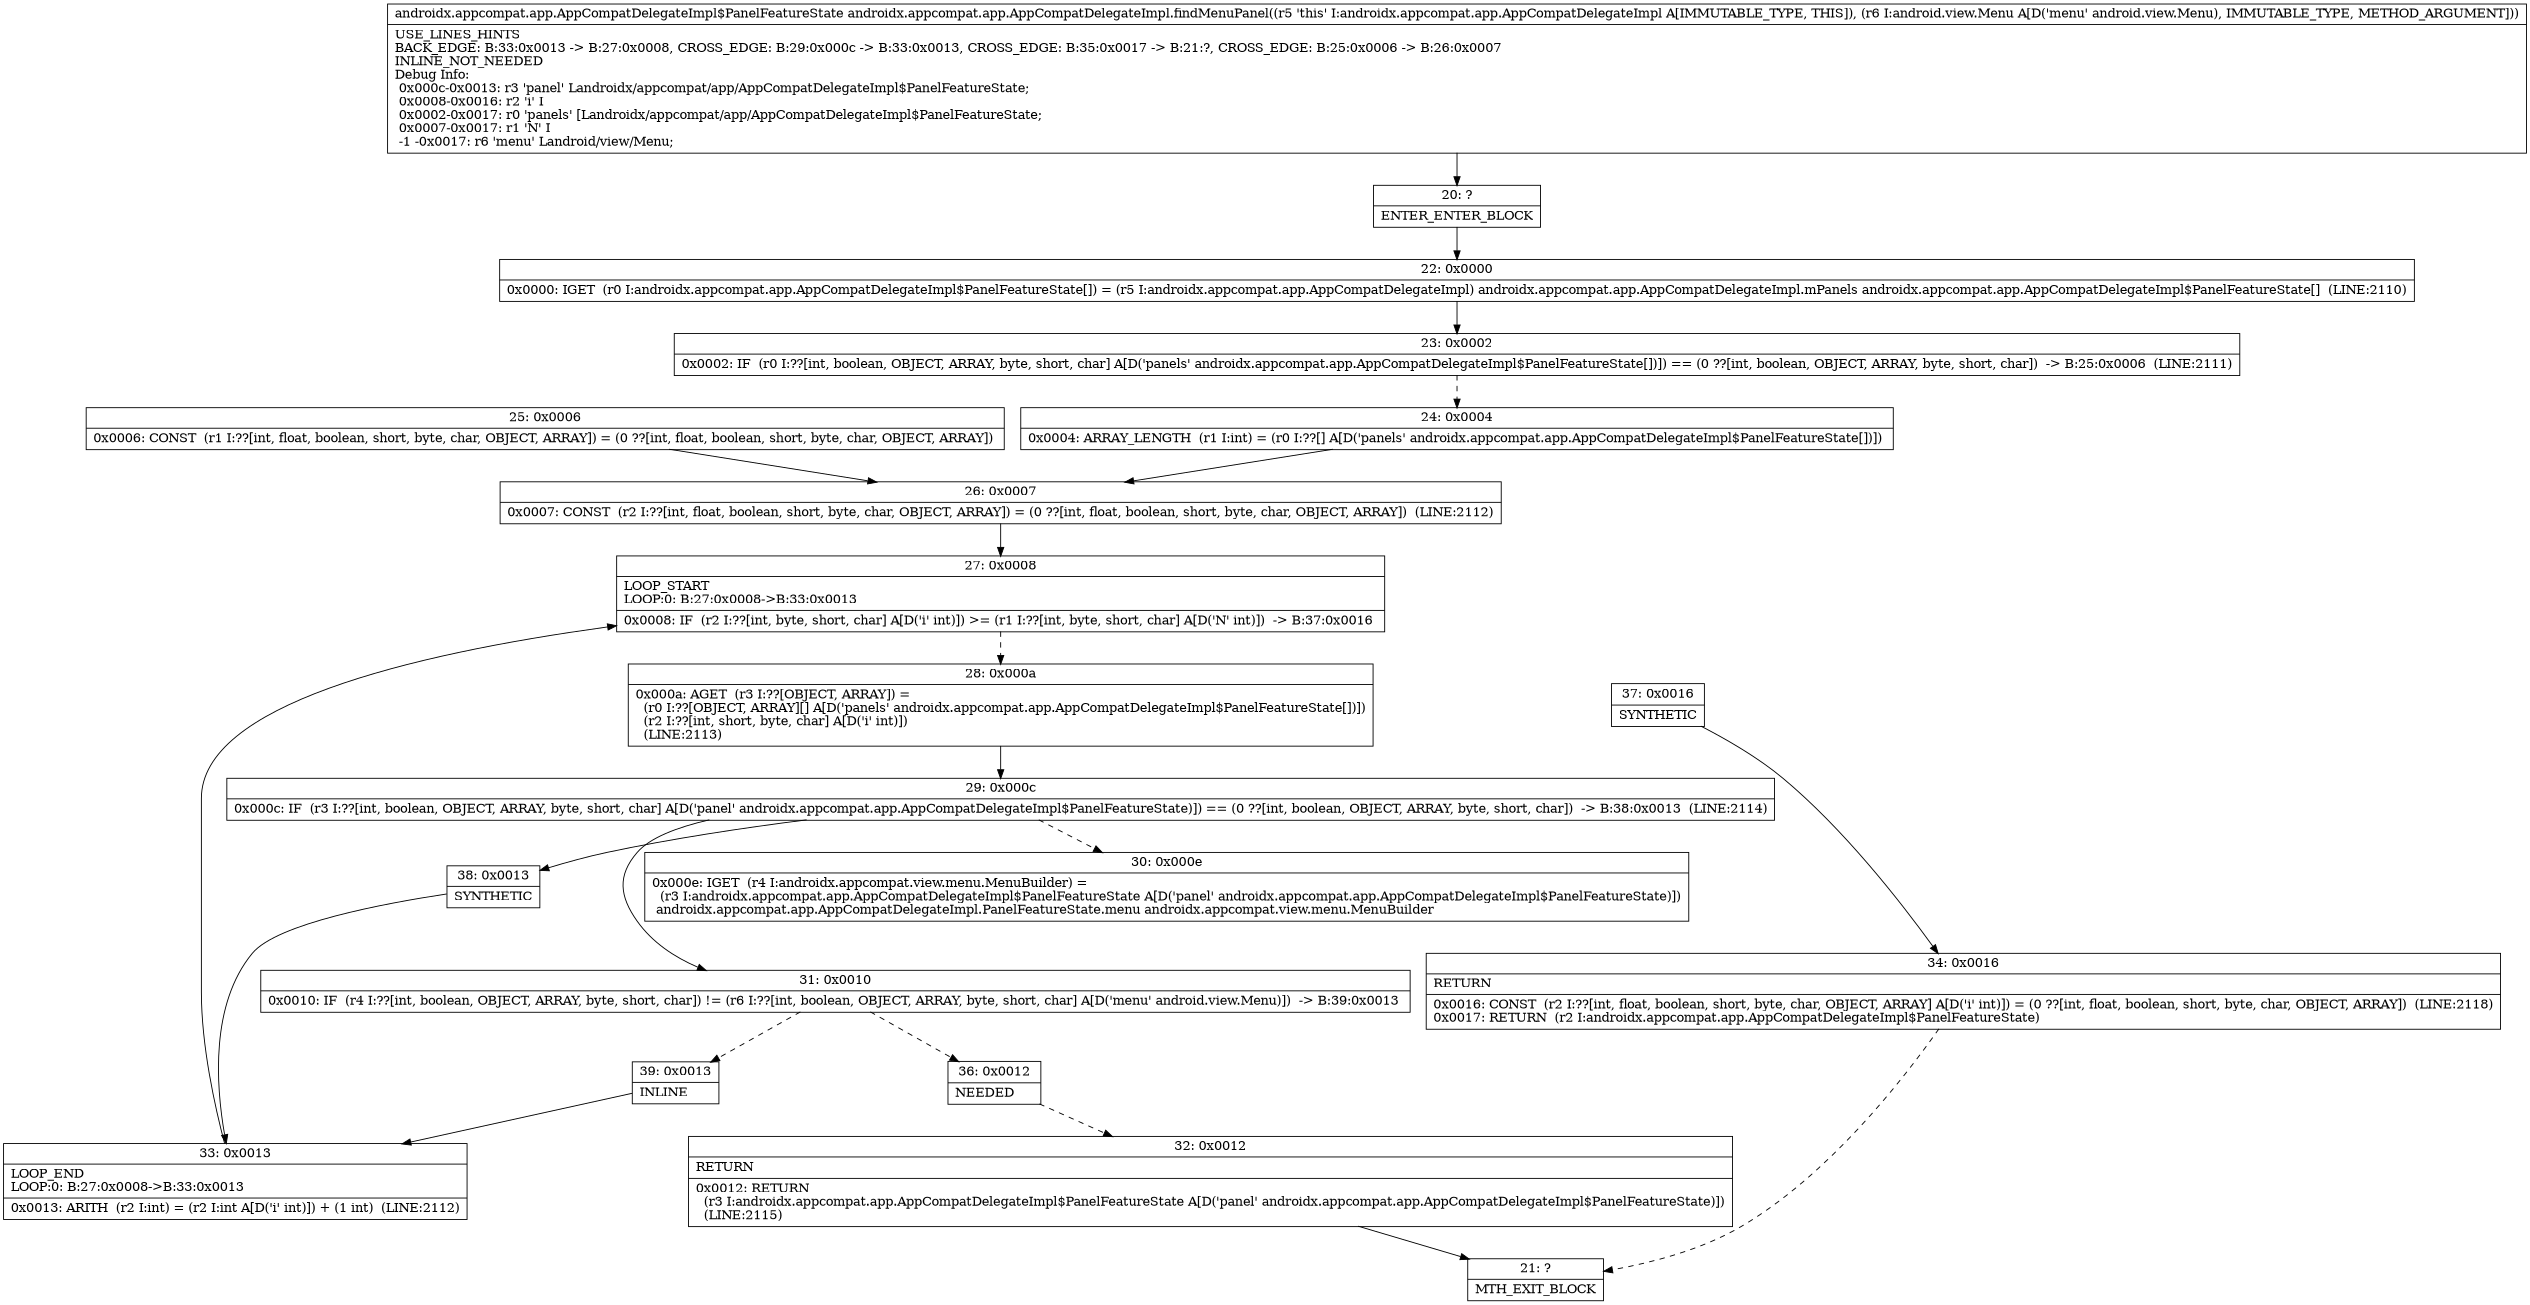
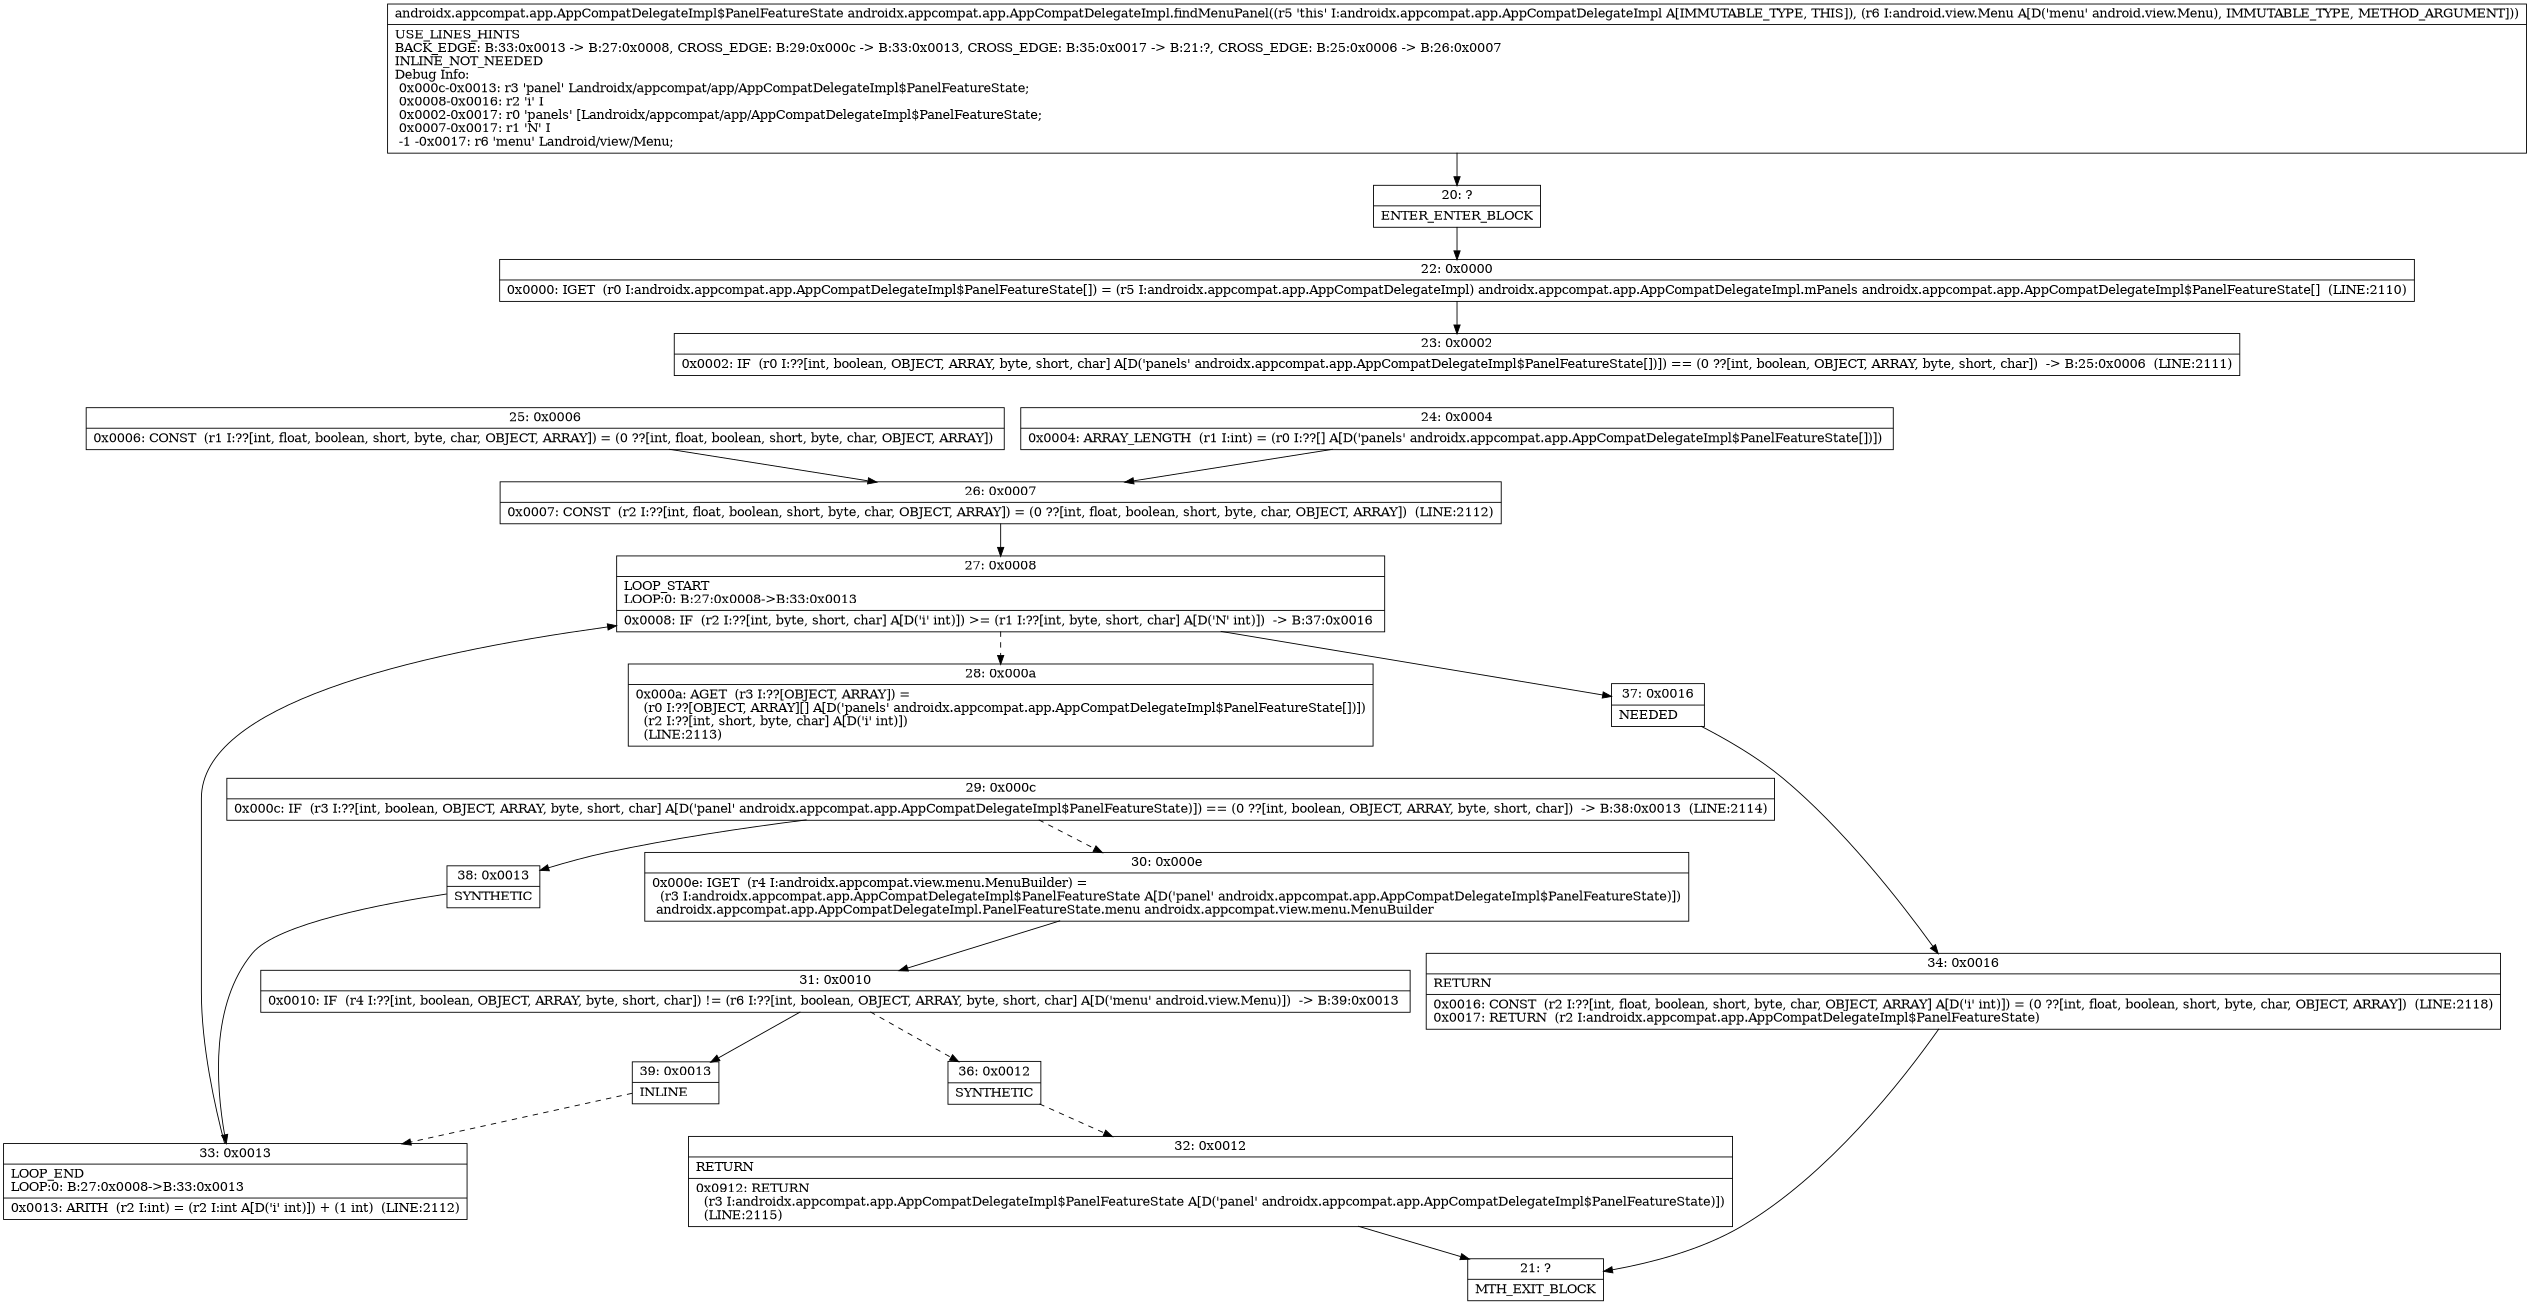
(1457, 387) -> none
none -> (1412, 663)
(1658, 715) -> (1649, 715)
(1001, 758) -> none
(623, 885) -> (984, 944)
(760, 1035) -> (760, 1035)
(985, 1093) -> (994, 1093)
(521, 1118) -> (521, 1118)
(1800, 1184) -> (1800, 1184)
(756, 1189) -> (756, 1189)
